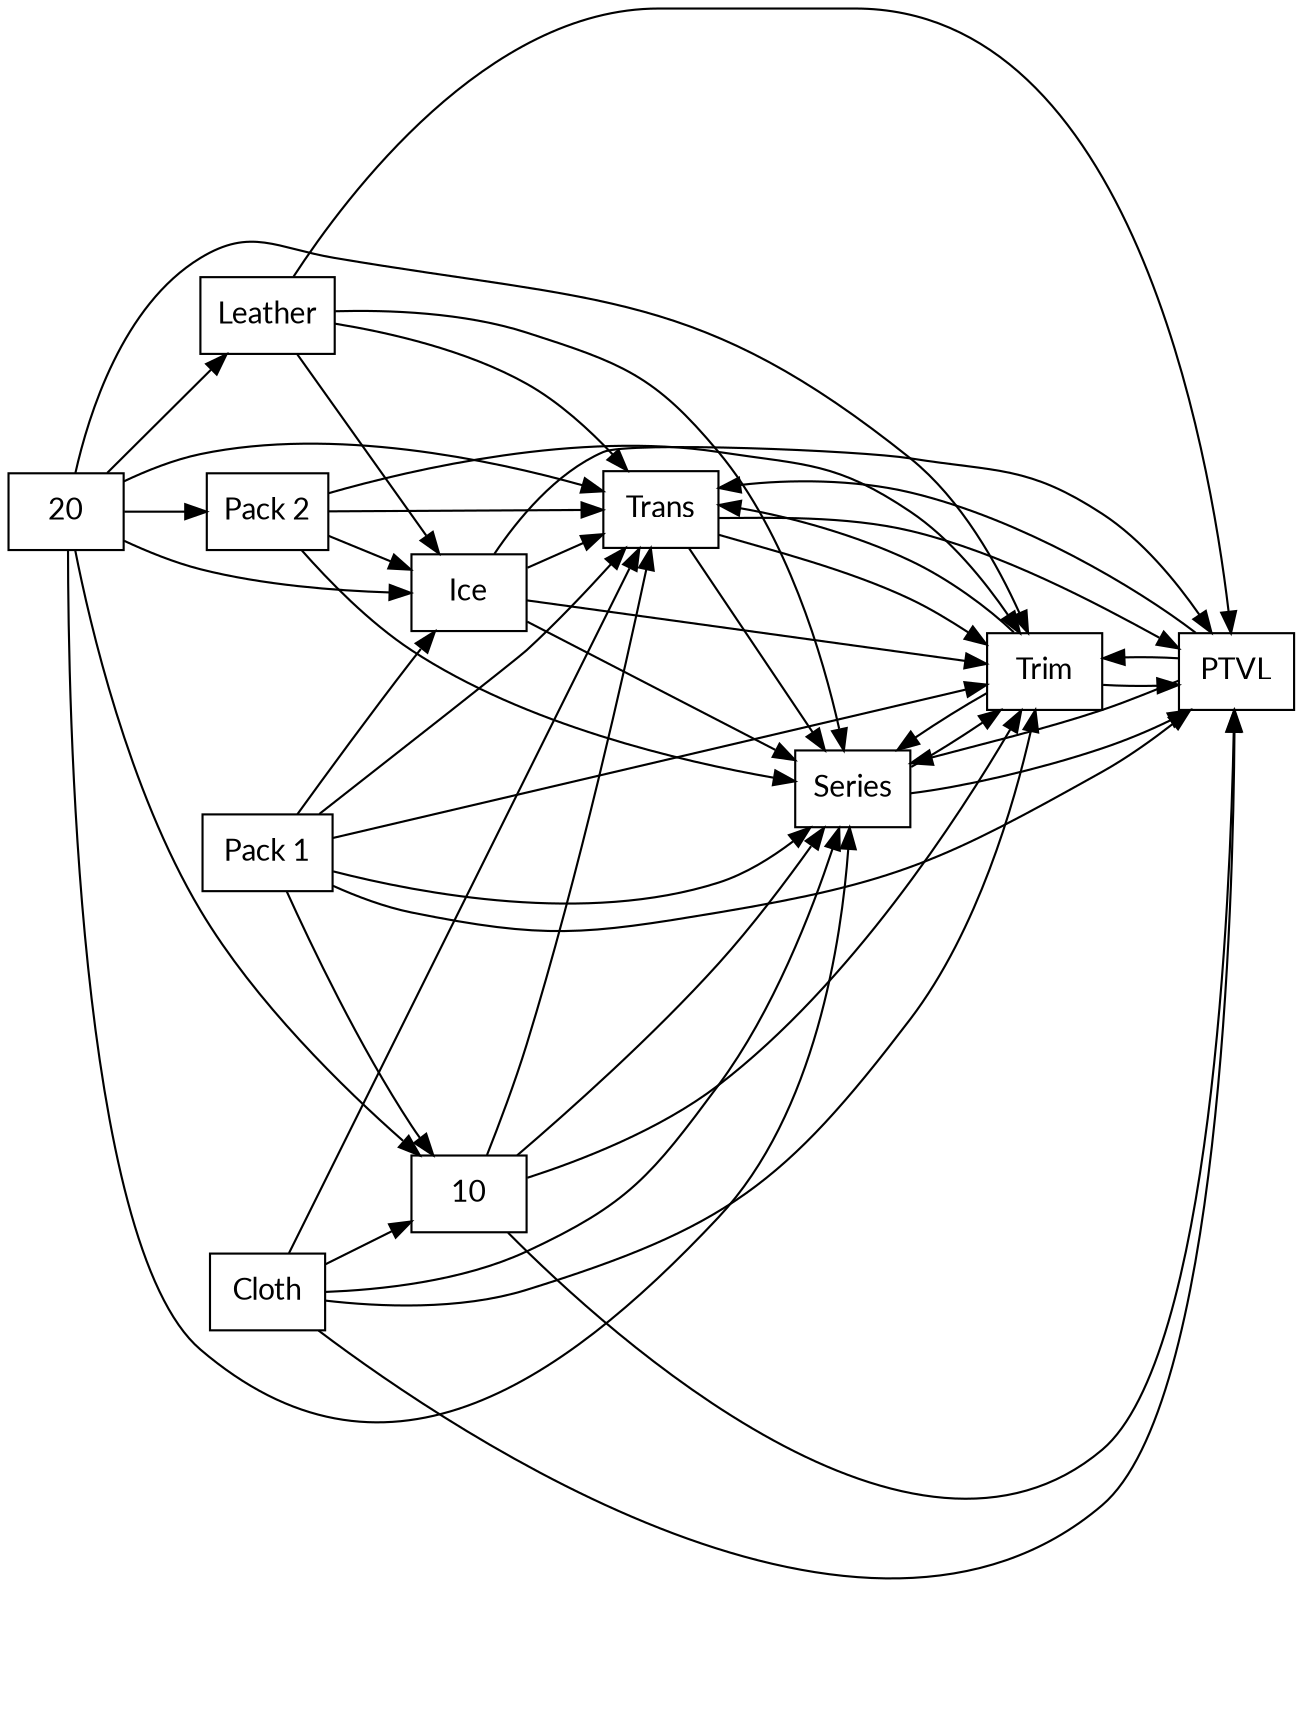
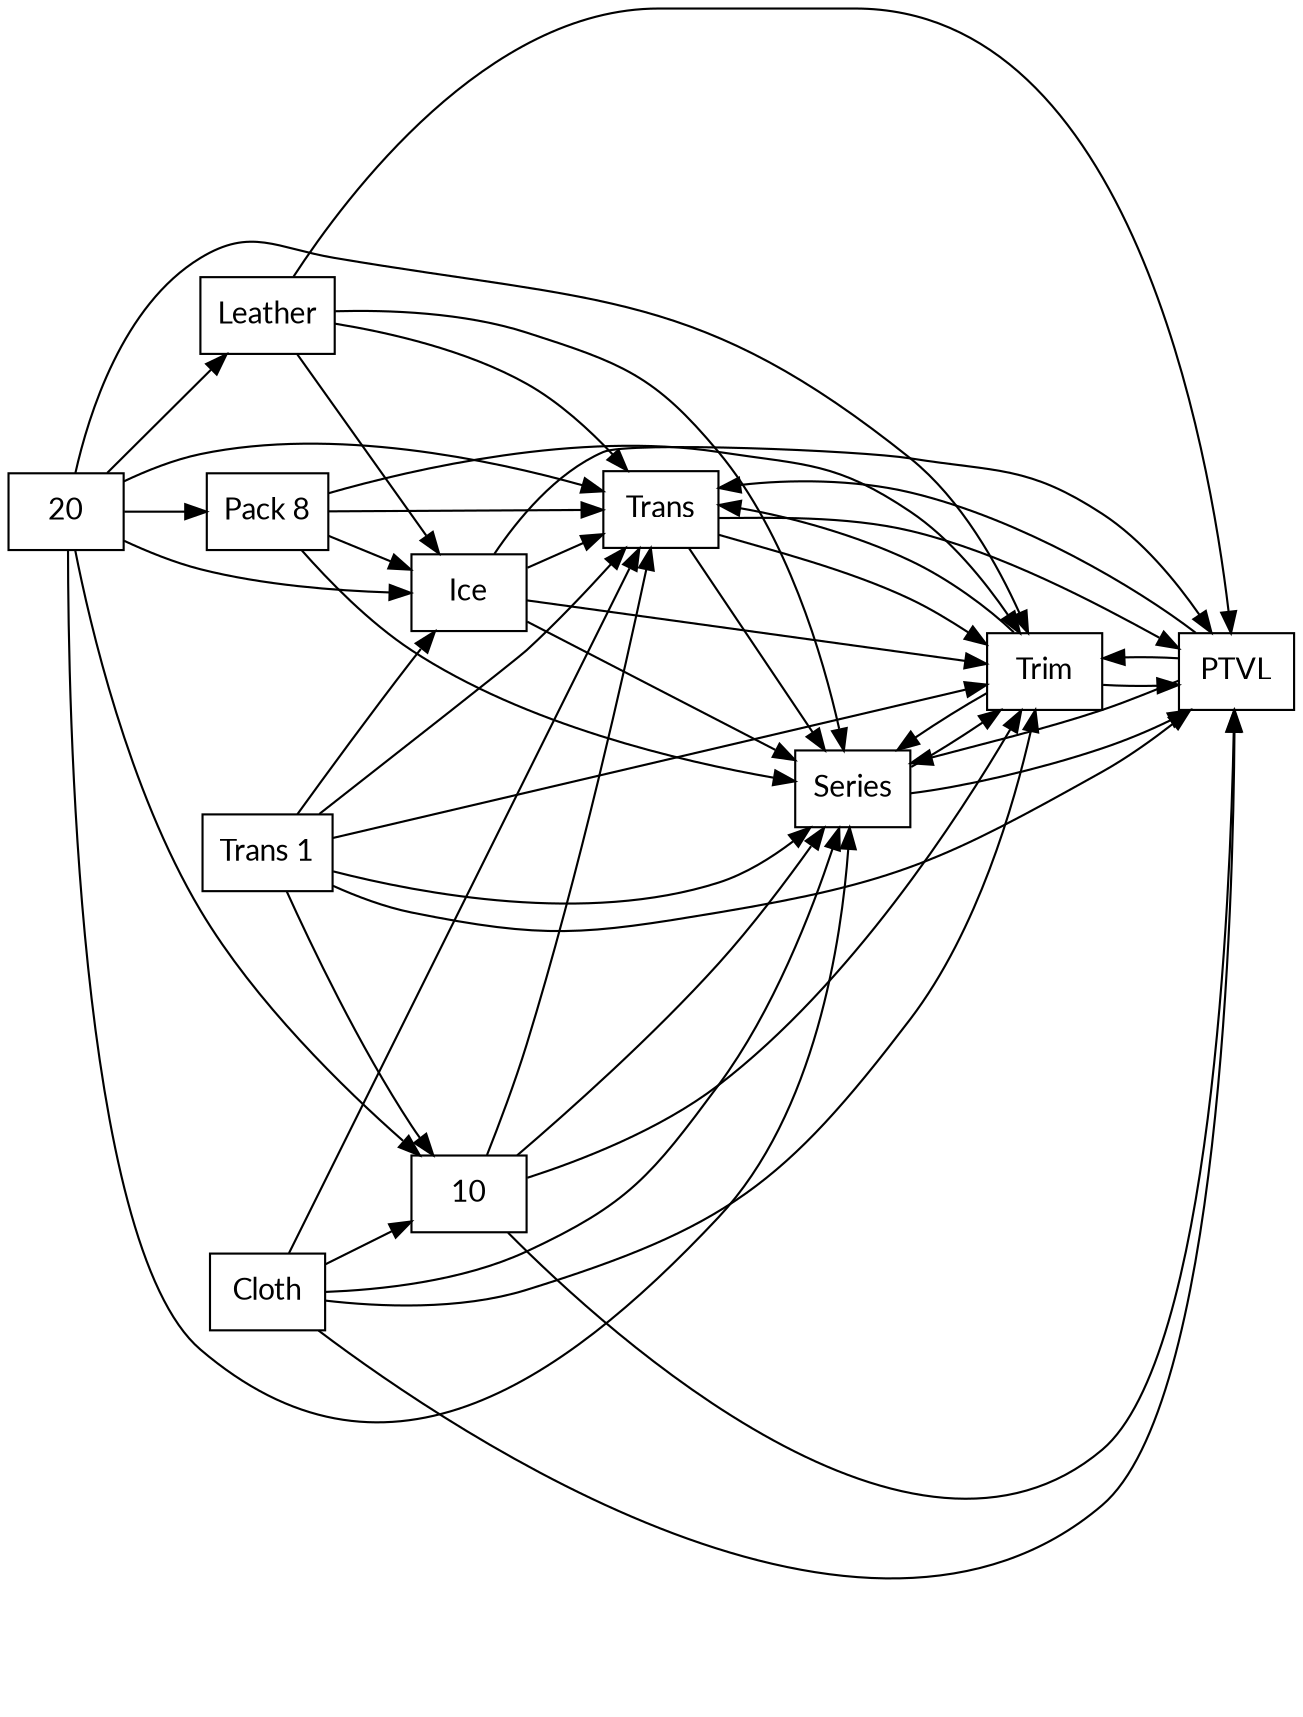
(268, 512) -> (268, 512)
(268, 853) -> (268, 853)
